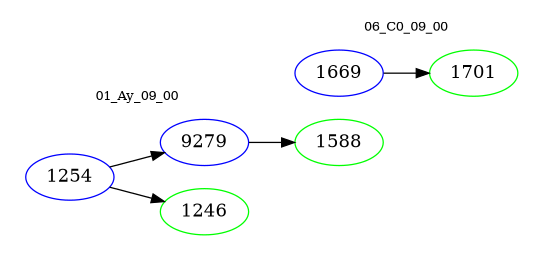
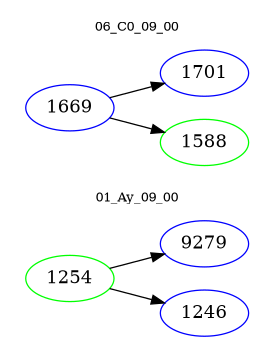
(474, 73) -> (204, 73)
(267, 142) -> (131, 123)
(70, 177) -> (70, 278)
(204, 212) -> (204, 313)
